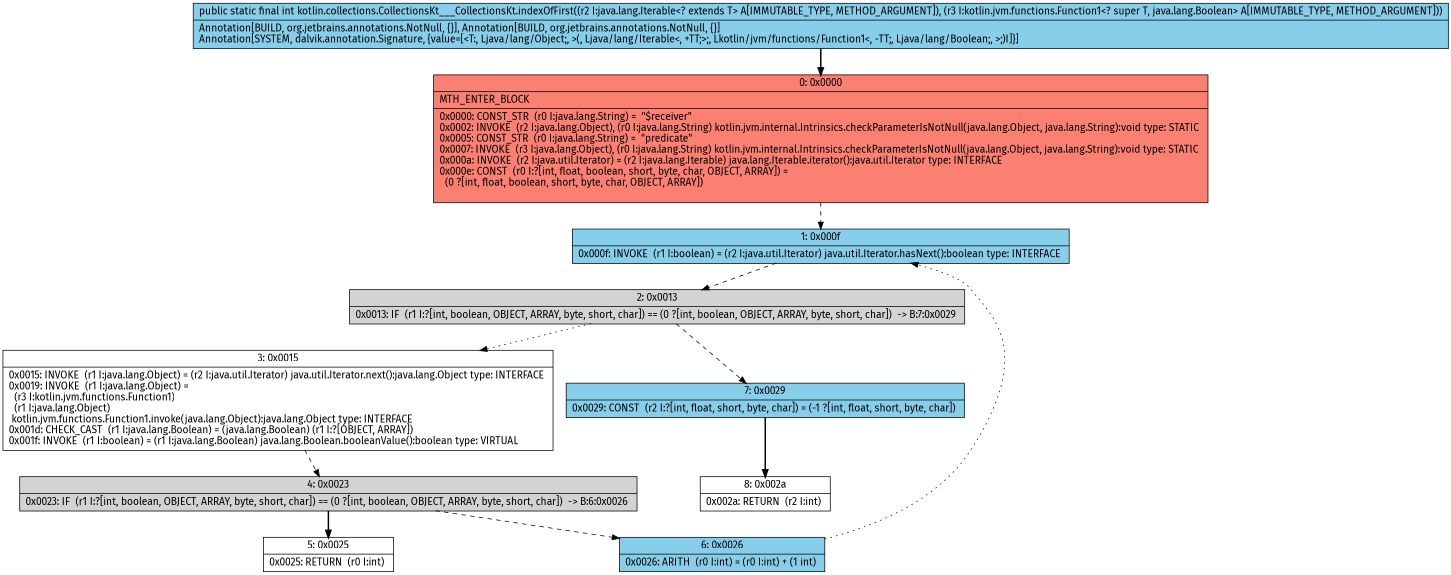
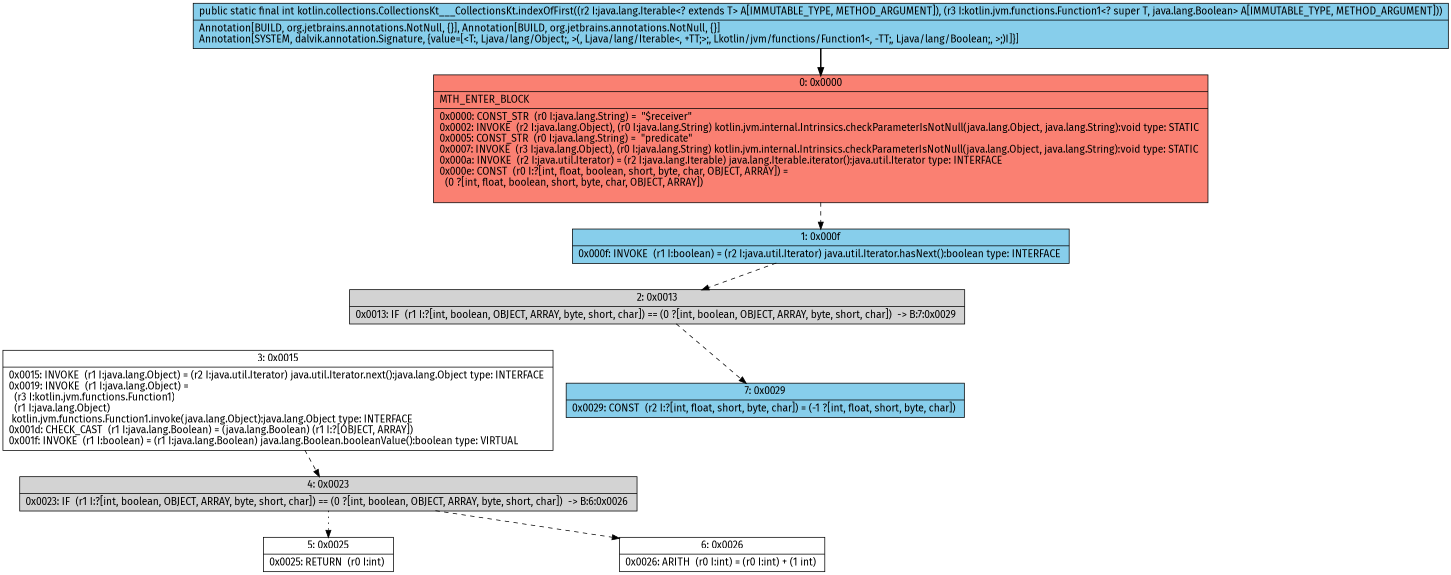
(539, 336) -> none
(986, 423) -> none
(765, 494) -> none
(328, 520) -> (328, 520)
(722, 554) -> (722, 554)
